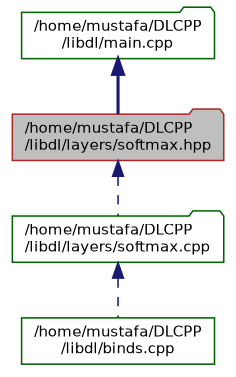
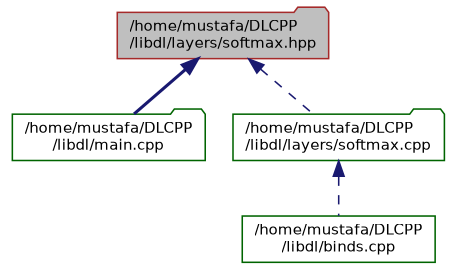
(118, 94) -> (160, 92)
